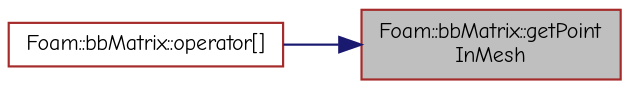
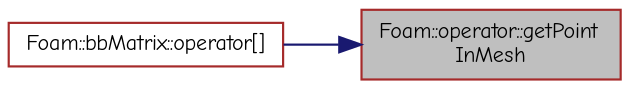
(491, 45) -> (491, 45)
